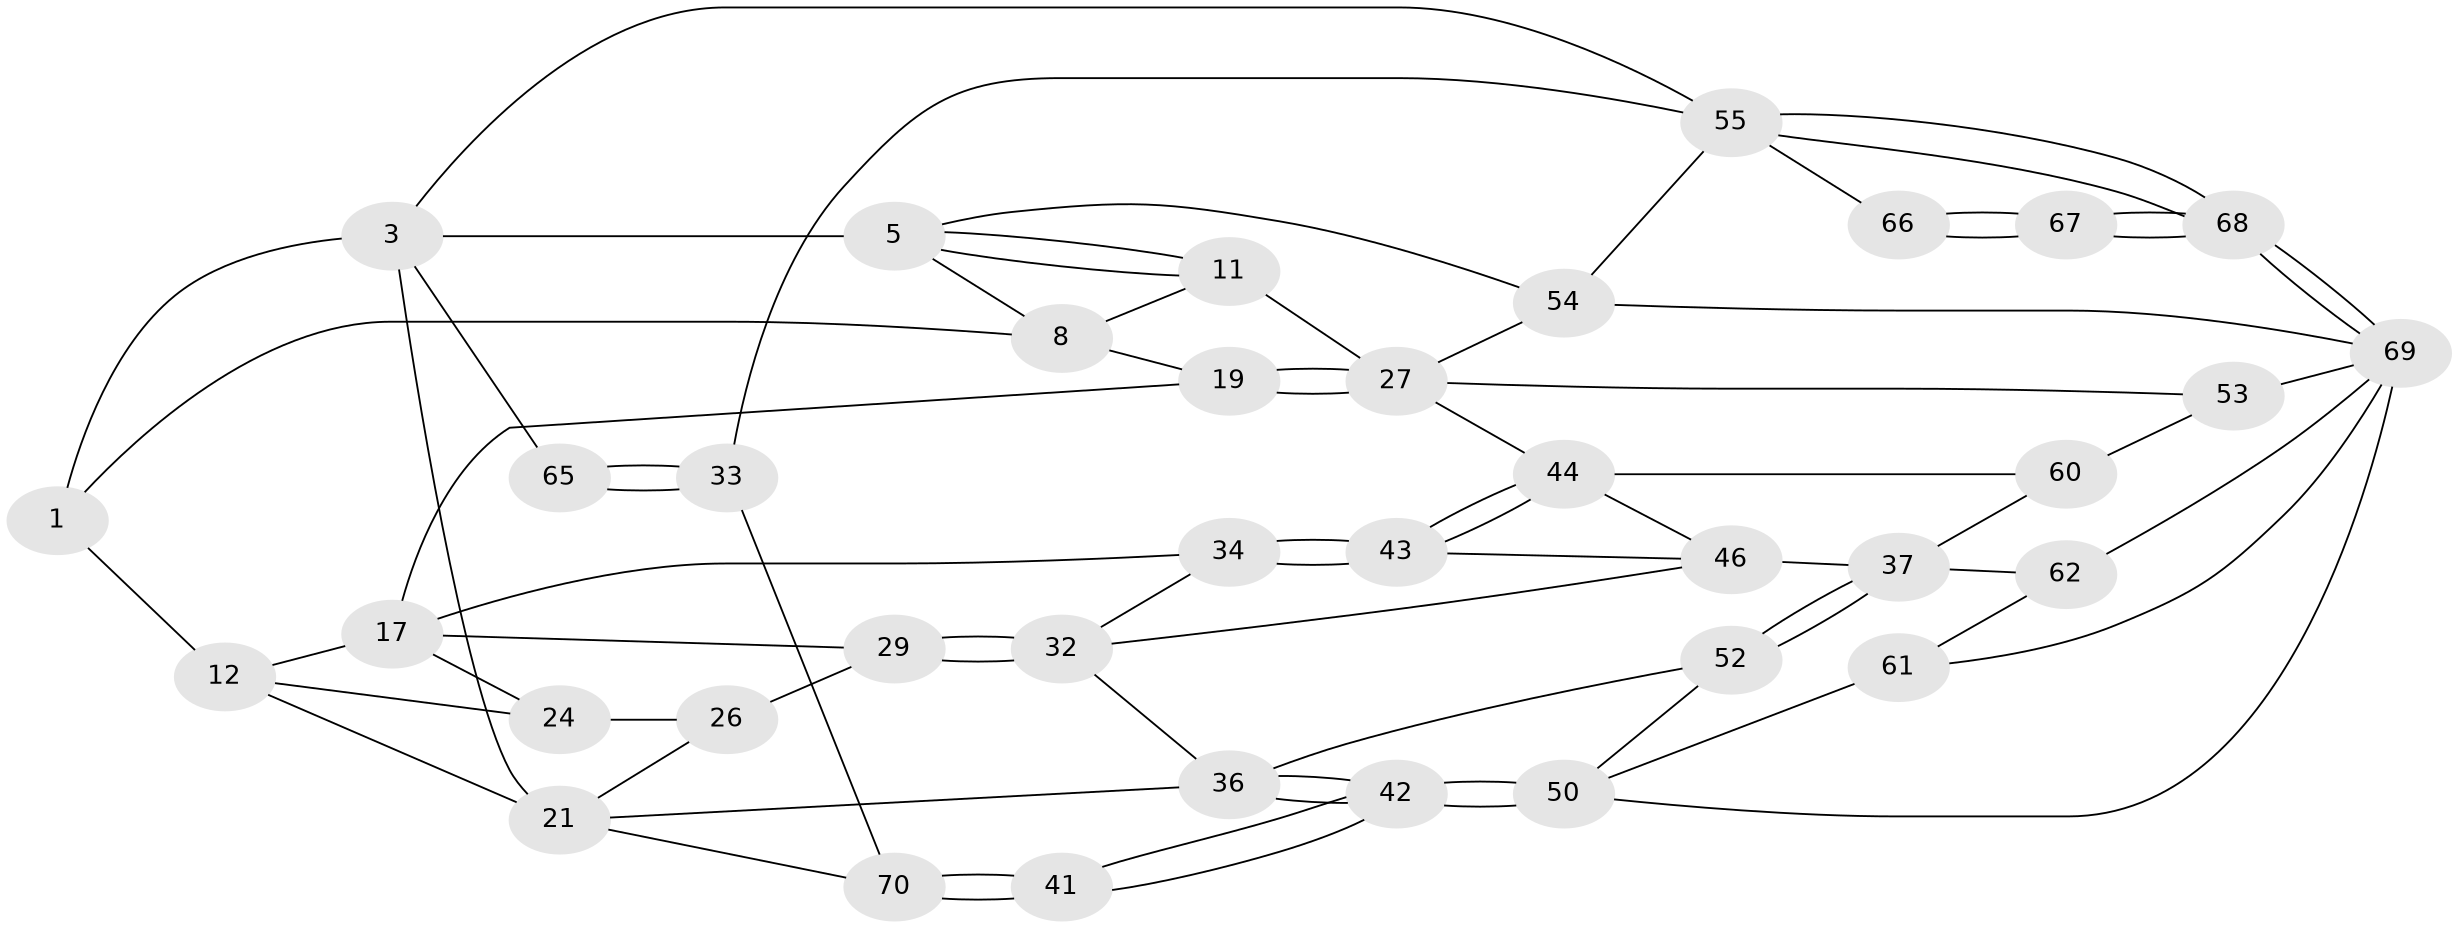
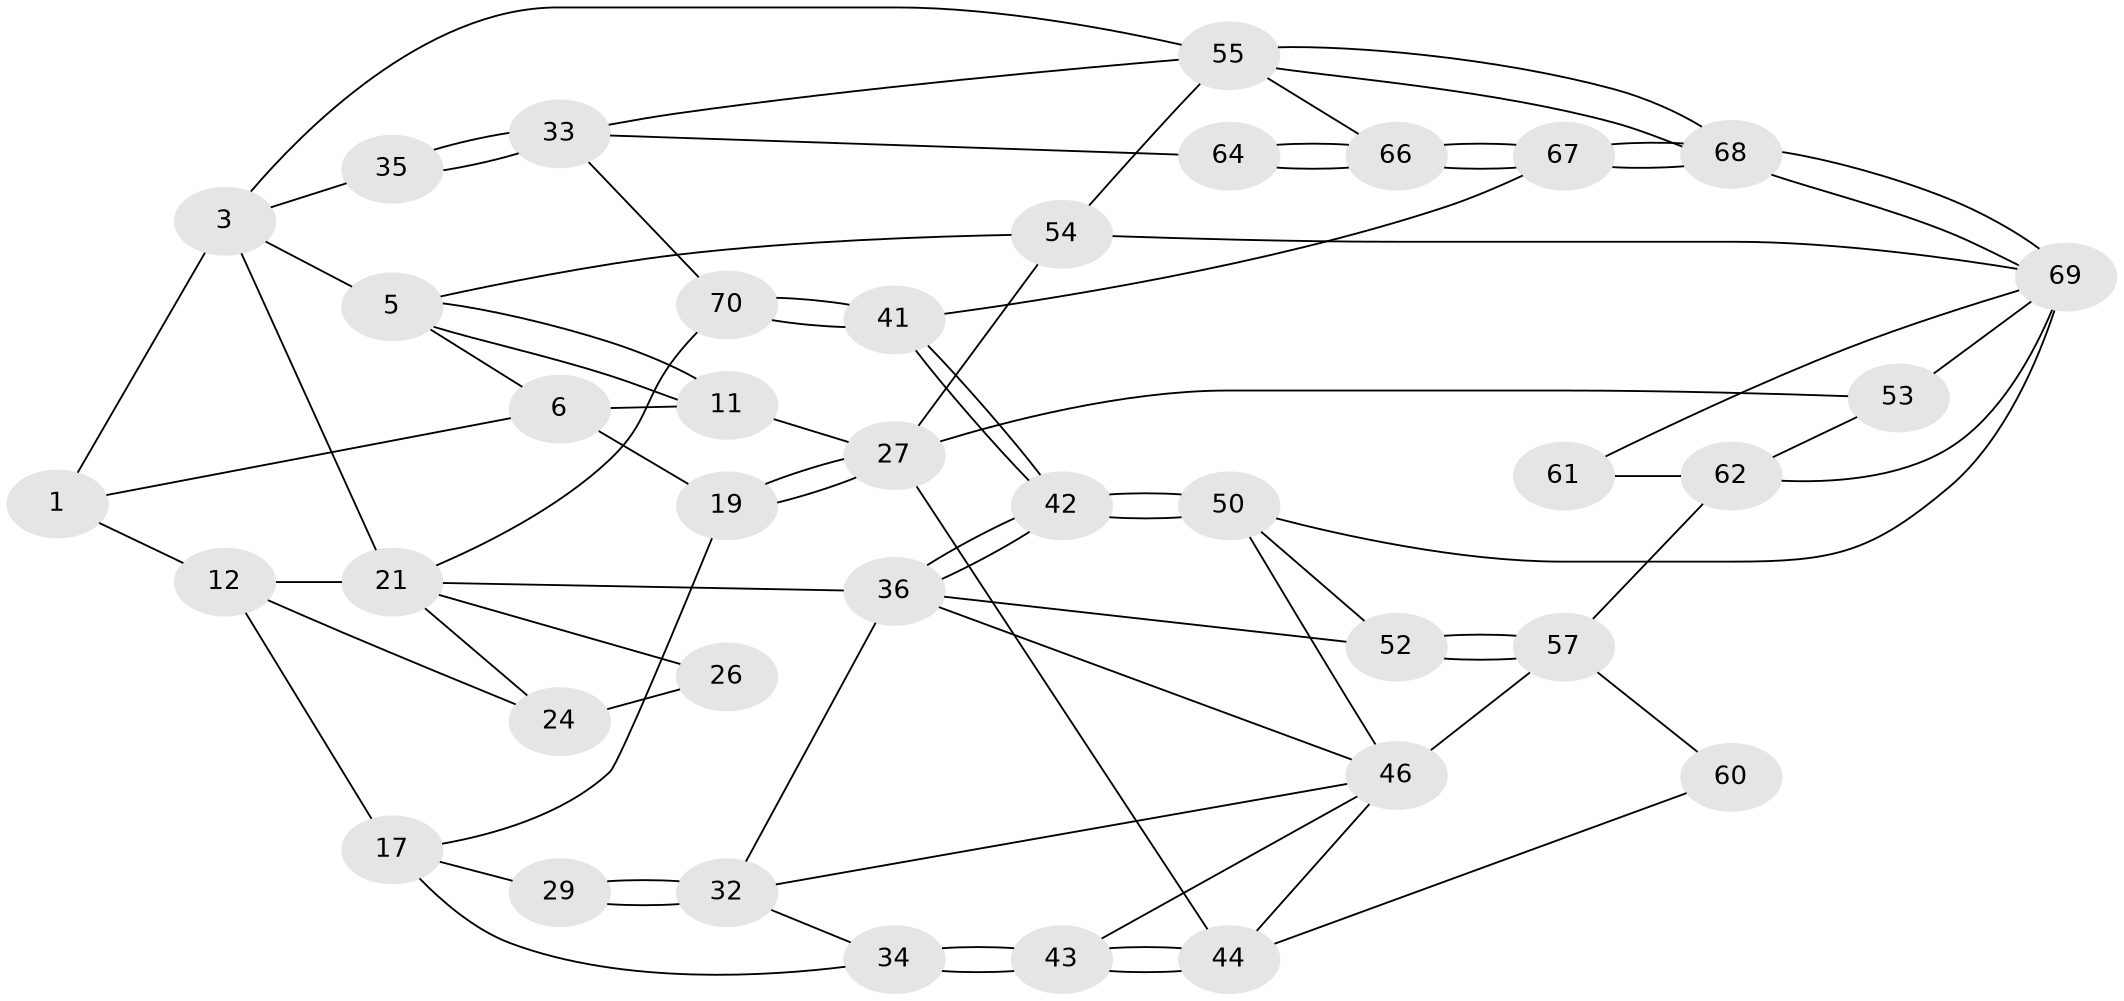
none -> (1229, 156)
none -> (1238, 262)
(1062, 338) -> (560, 409)
(2150, 435) -> (1815, 437)
(560, 478) -> (392, 169)
(1899, 567) -> (1564, 647)
(463, 670) -> (476, 652)
none -> (1145, 683)
(801, 689) -> none
(1731, 731) -> (1318, 651)
